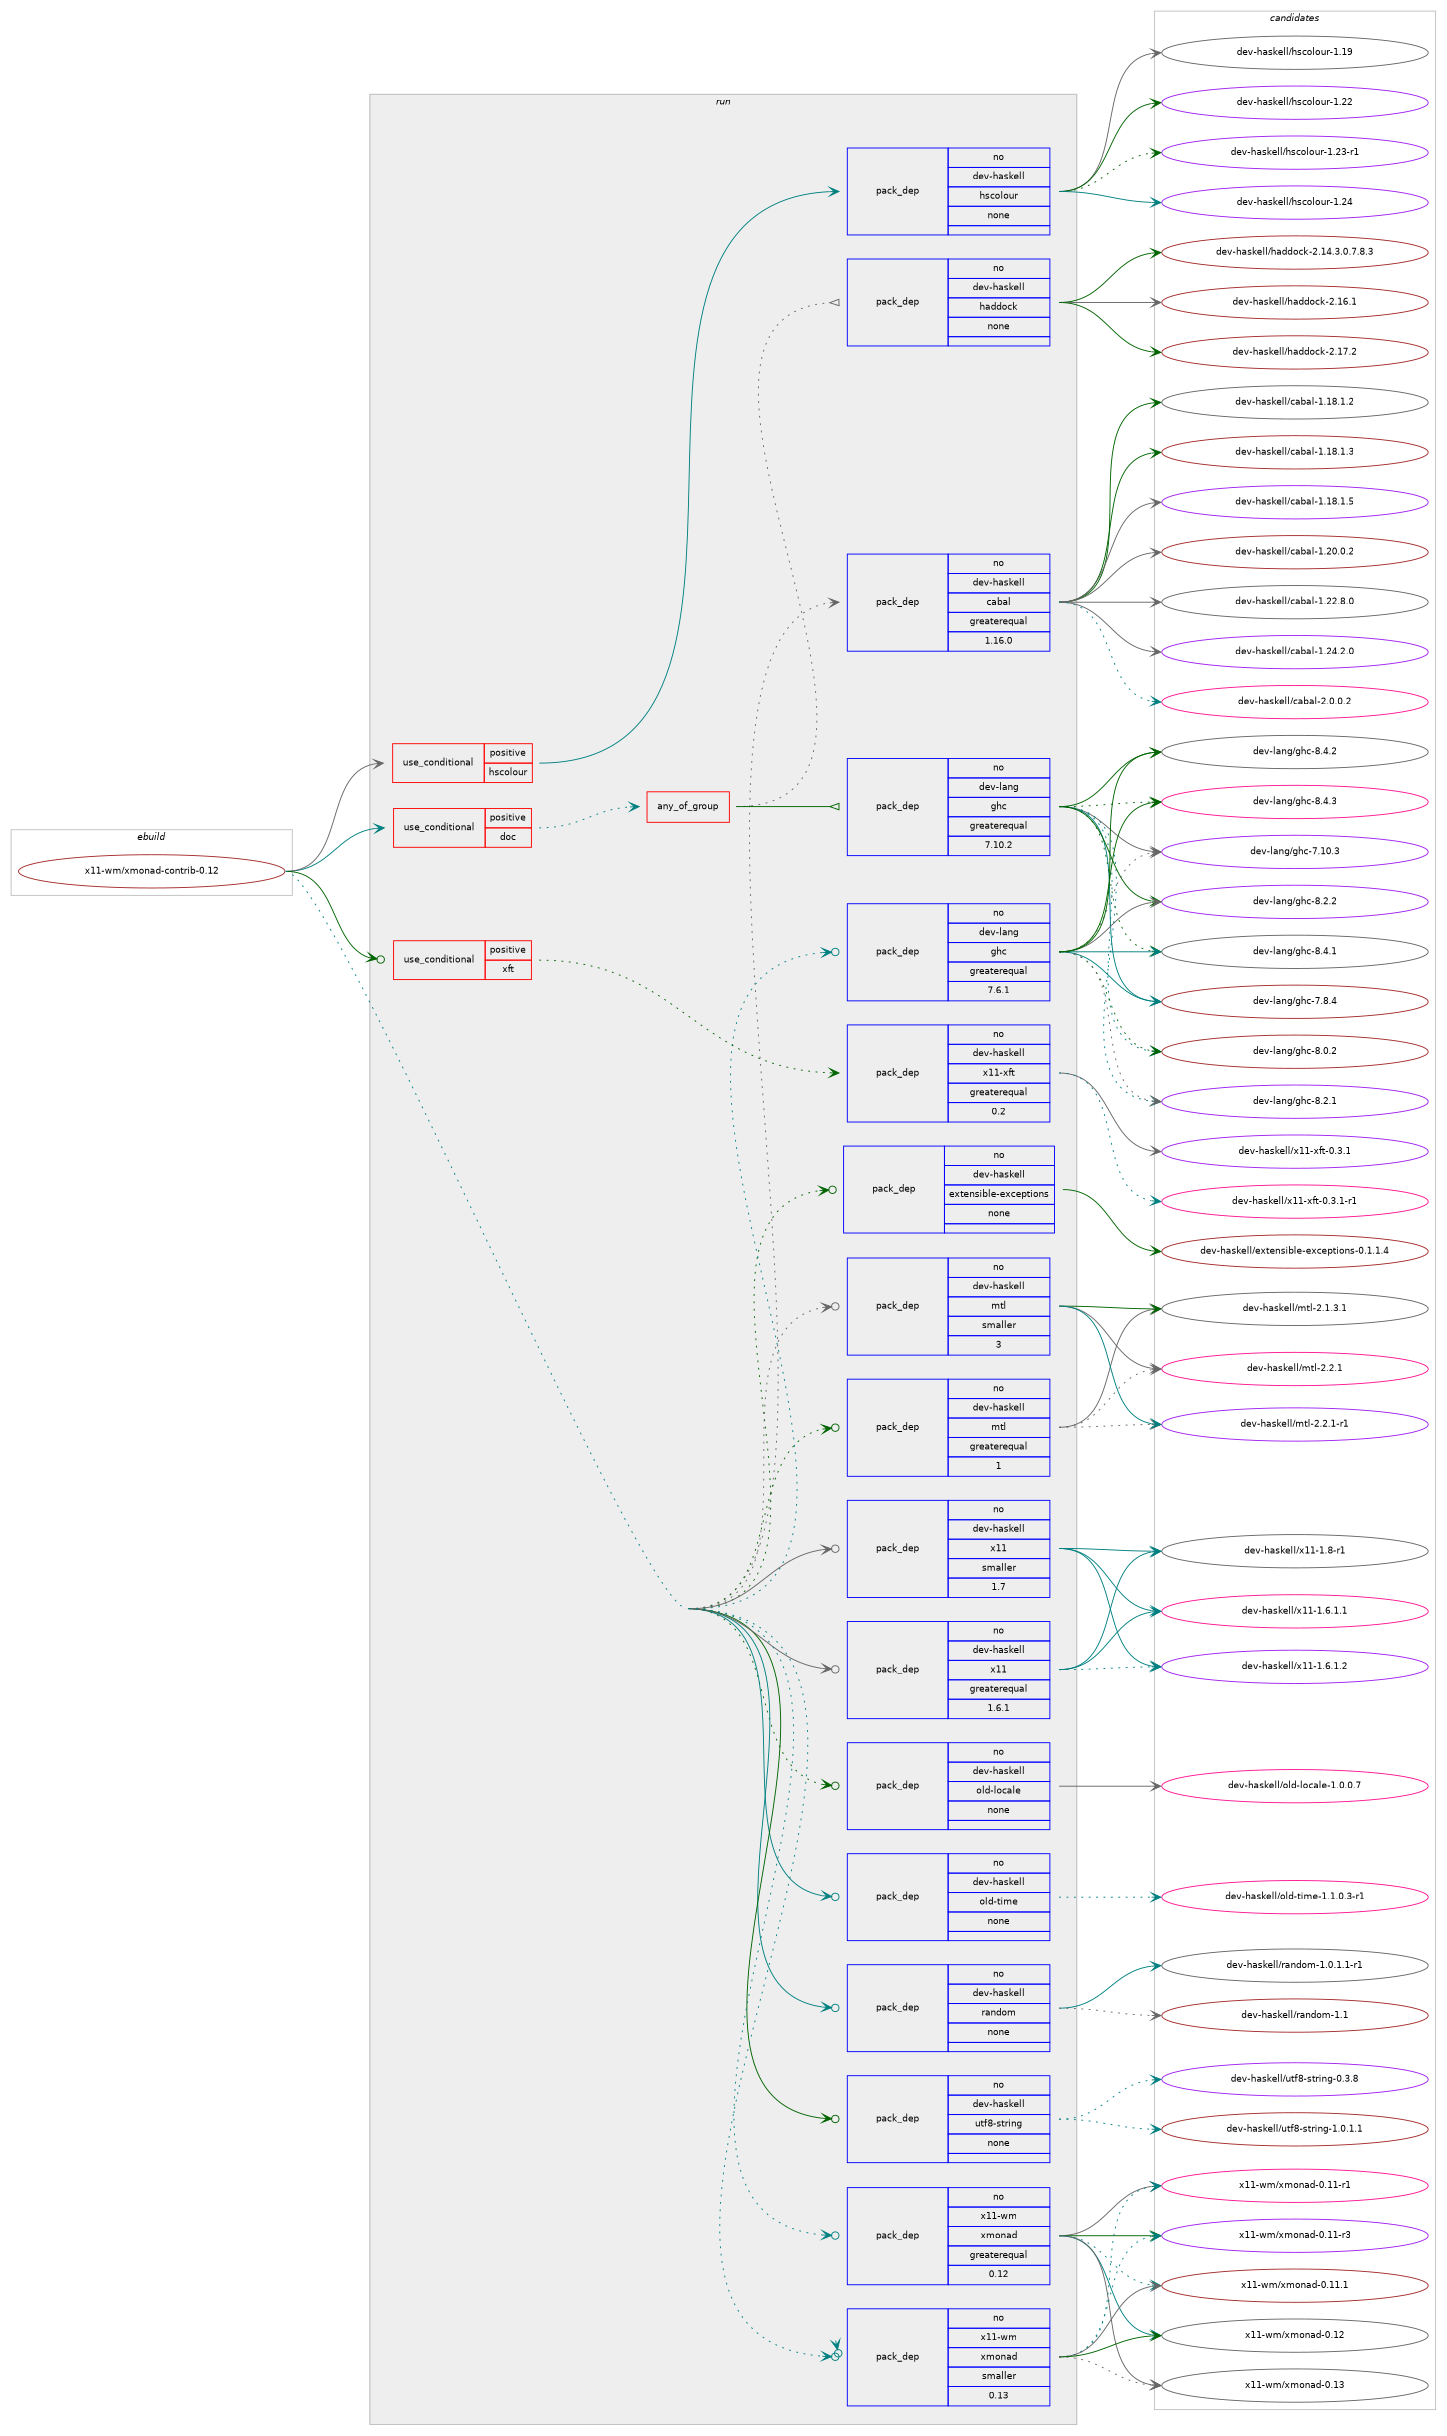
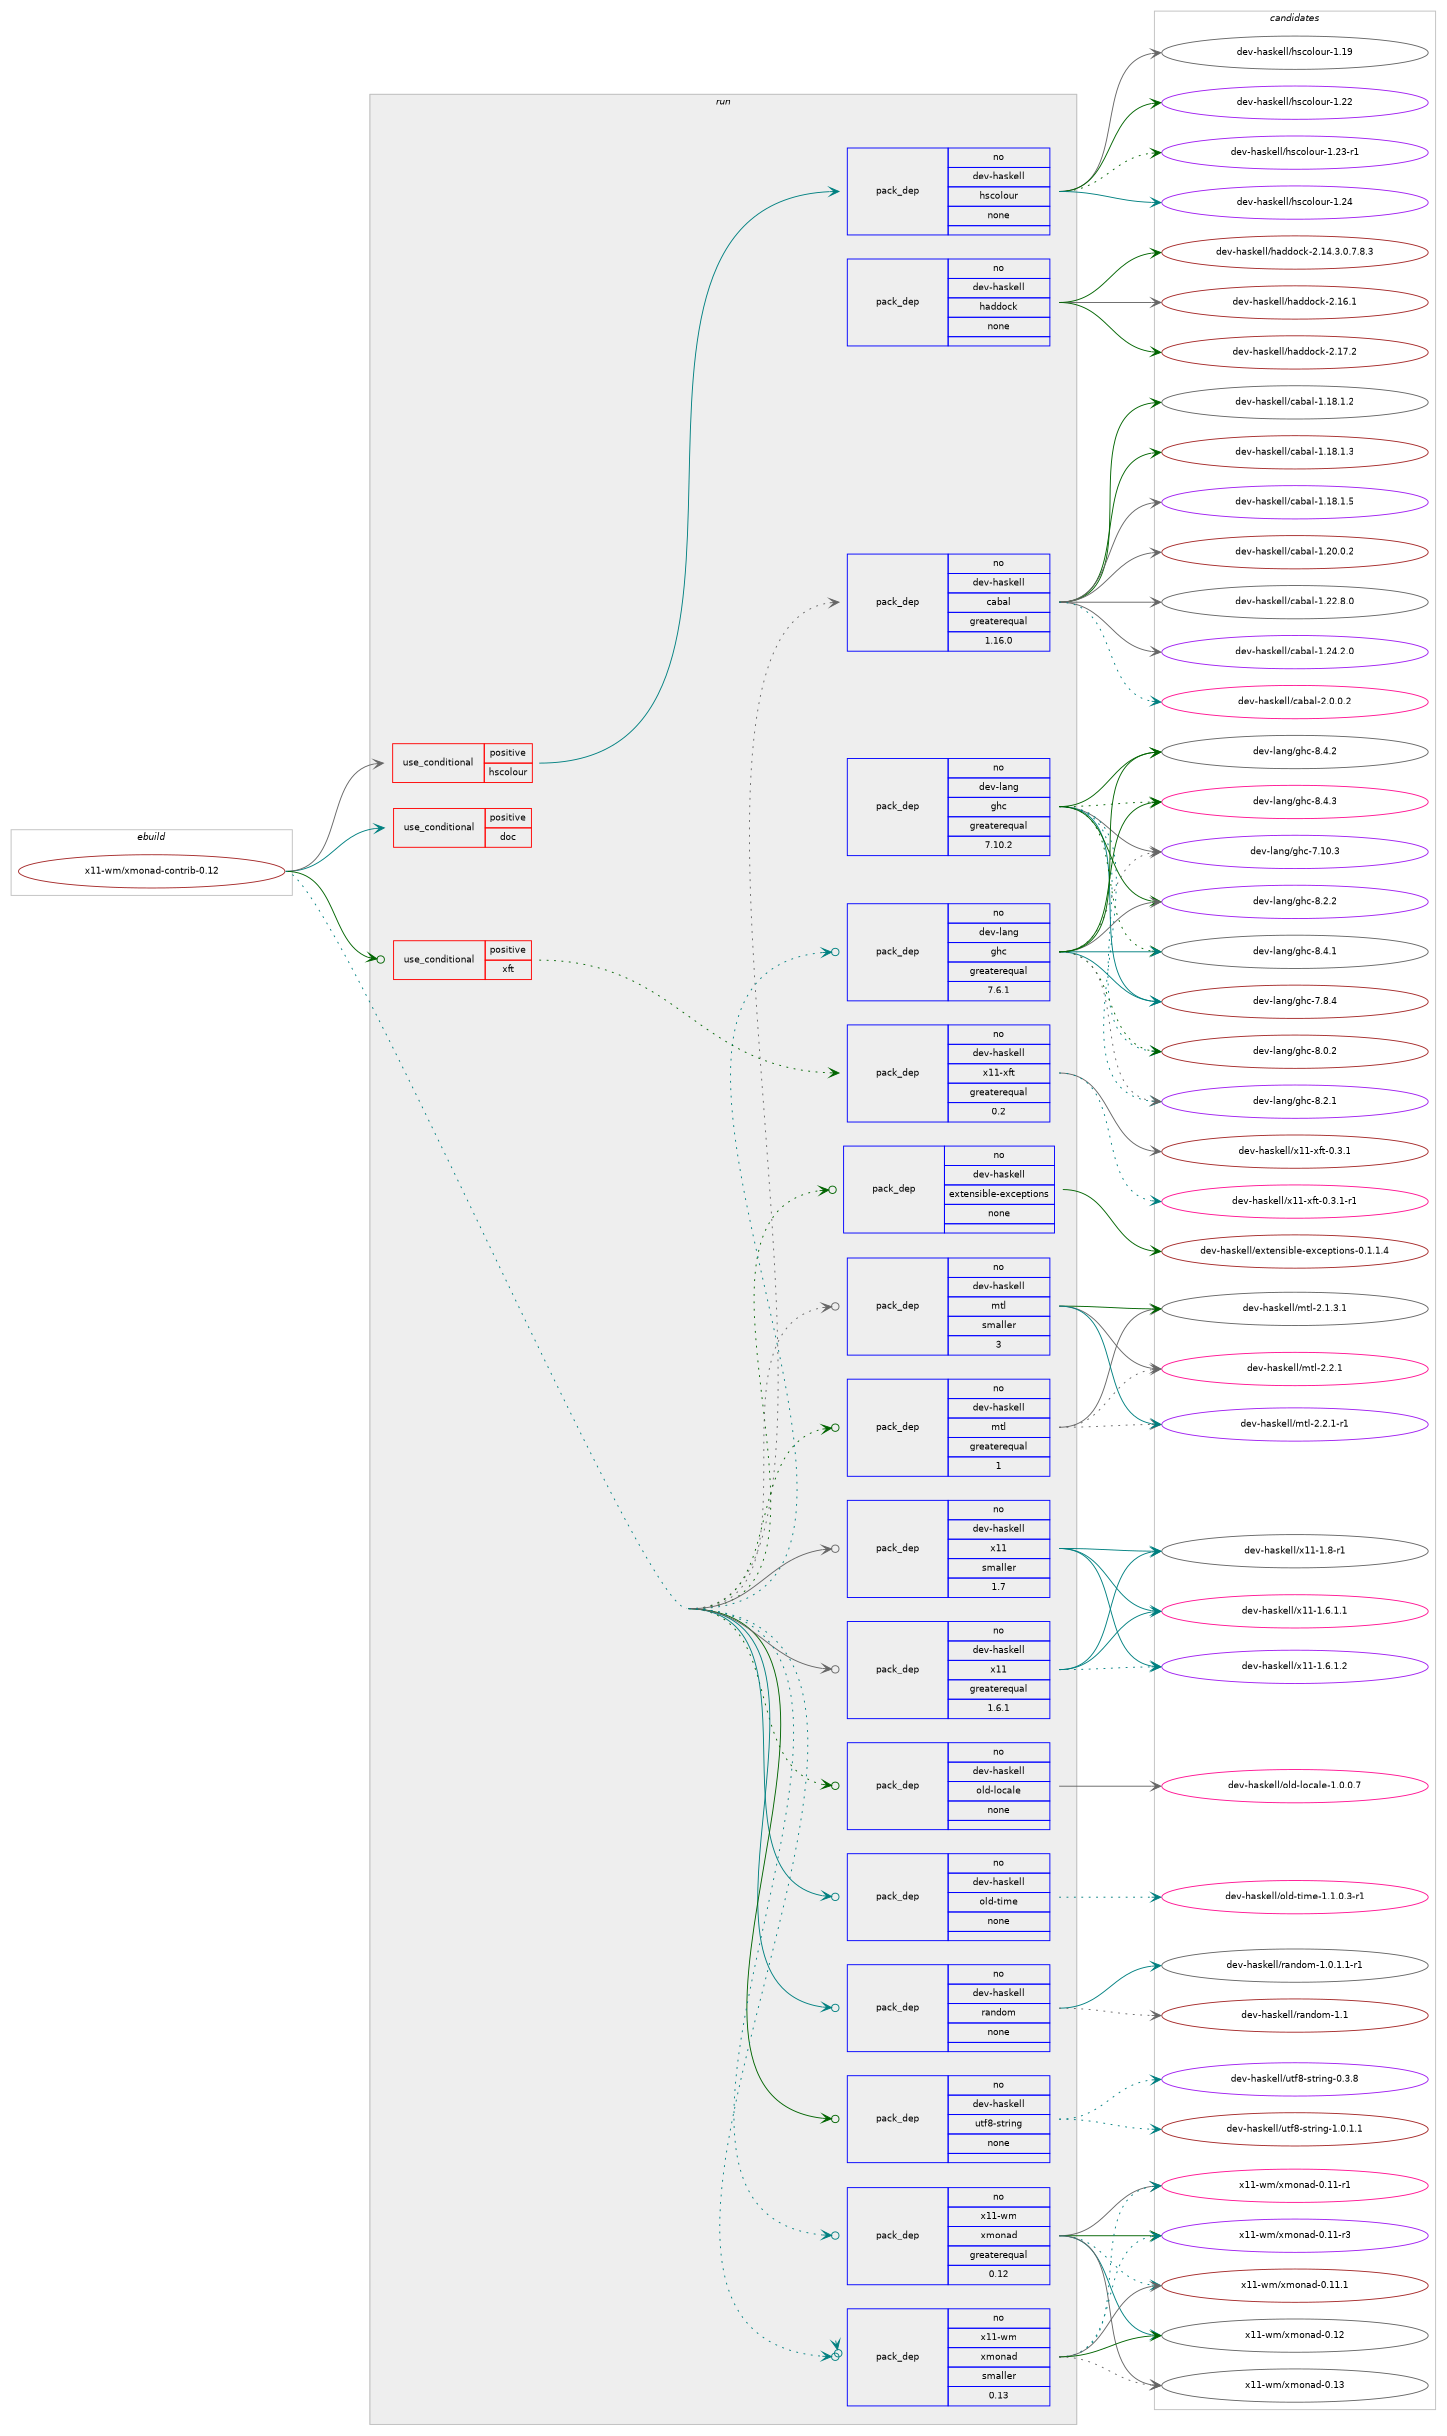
(688, 807) -> none
(1295, 1152) -> (1295, 1152)
